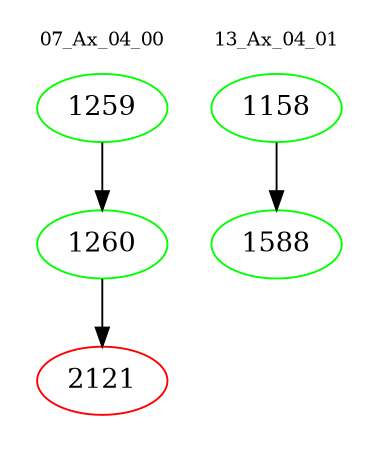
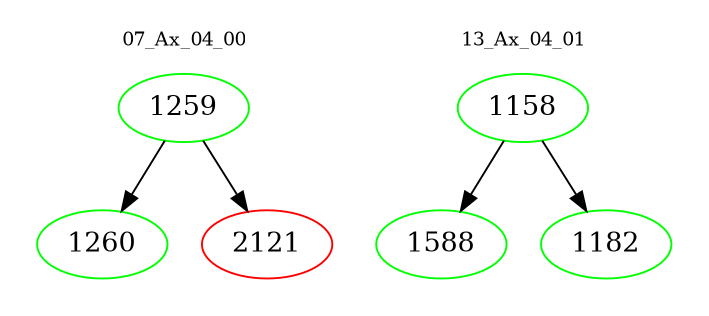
none -> (606, 244)
(102, 303) -> (220, 168)
